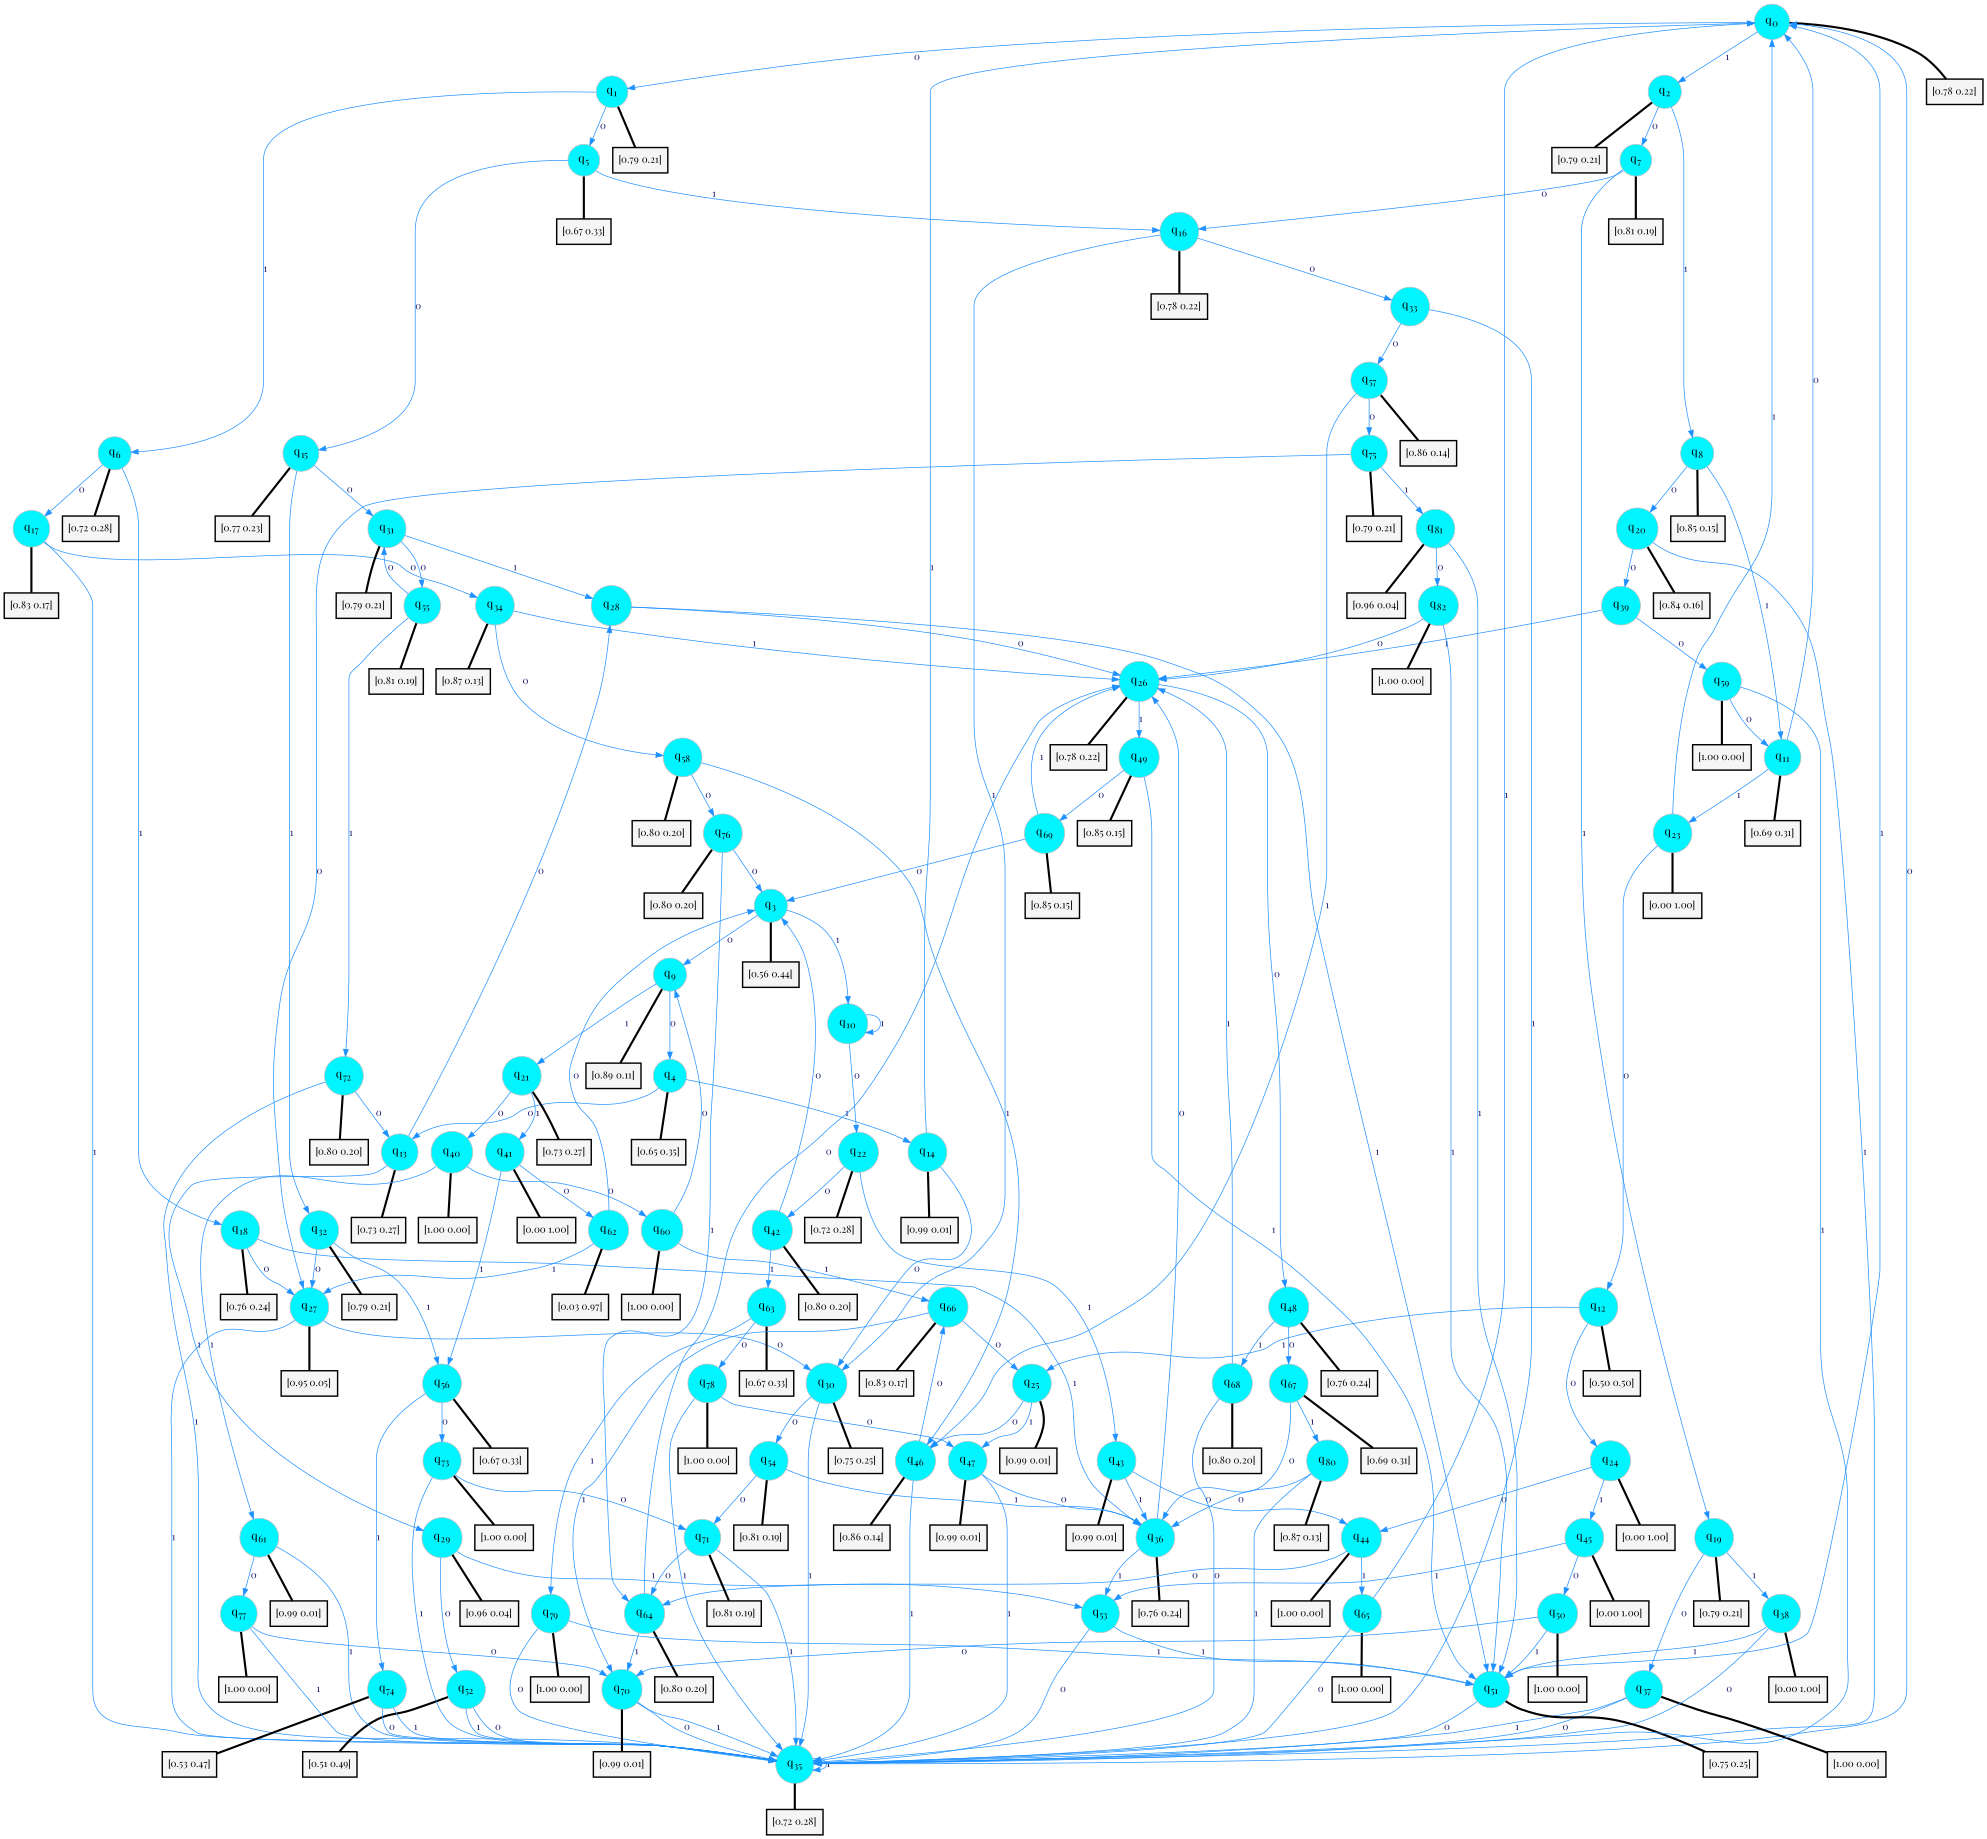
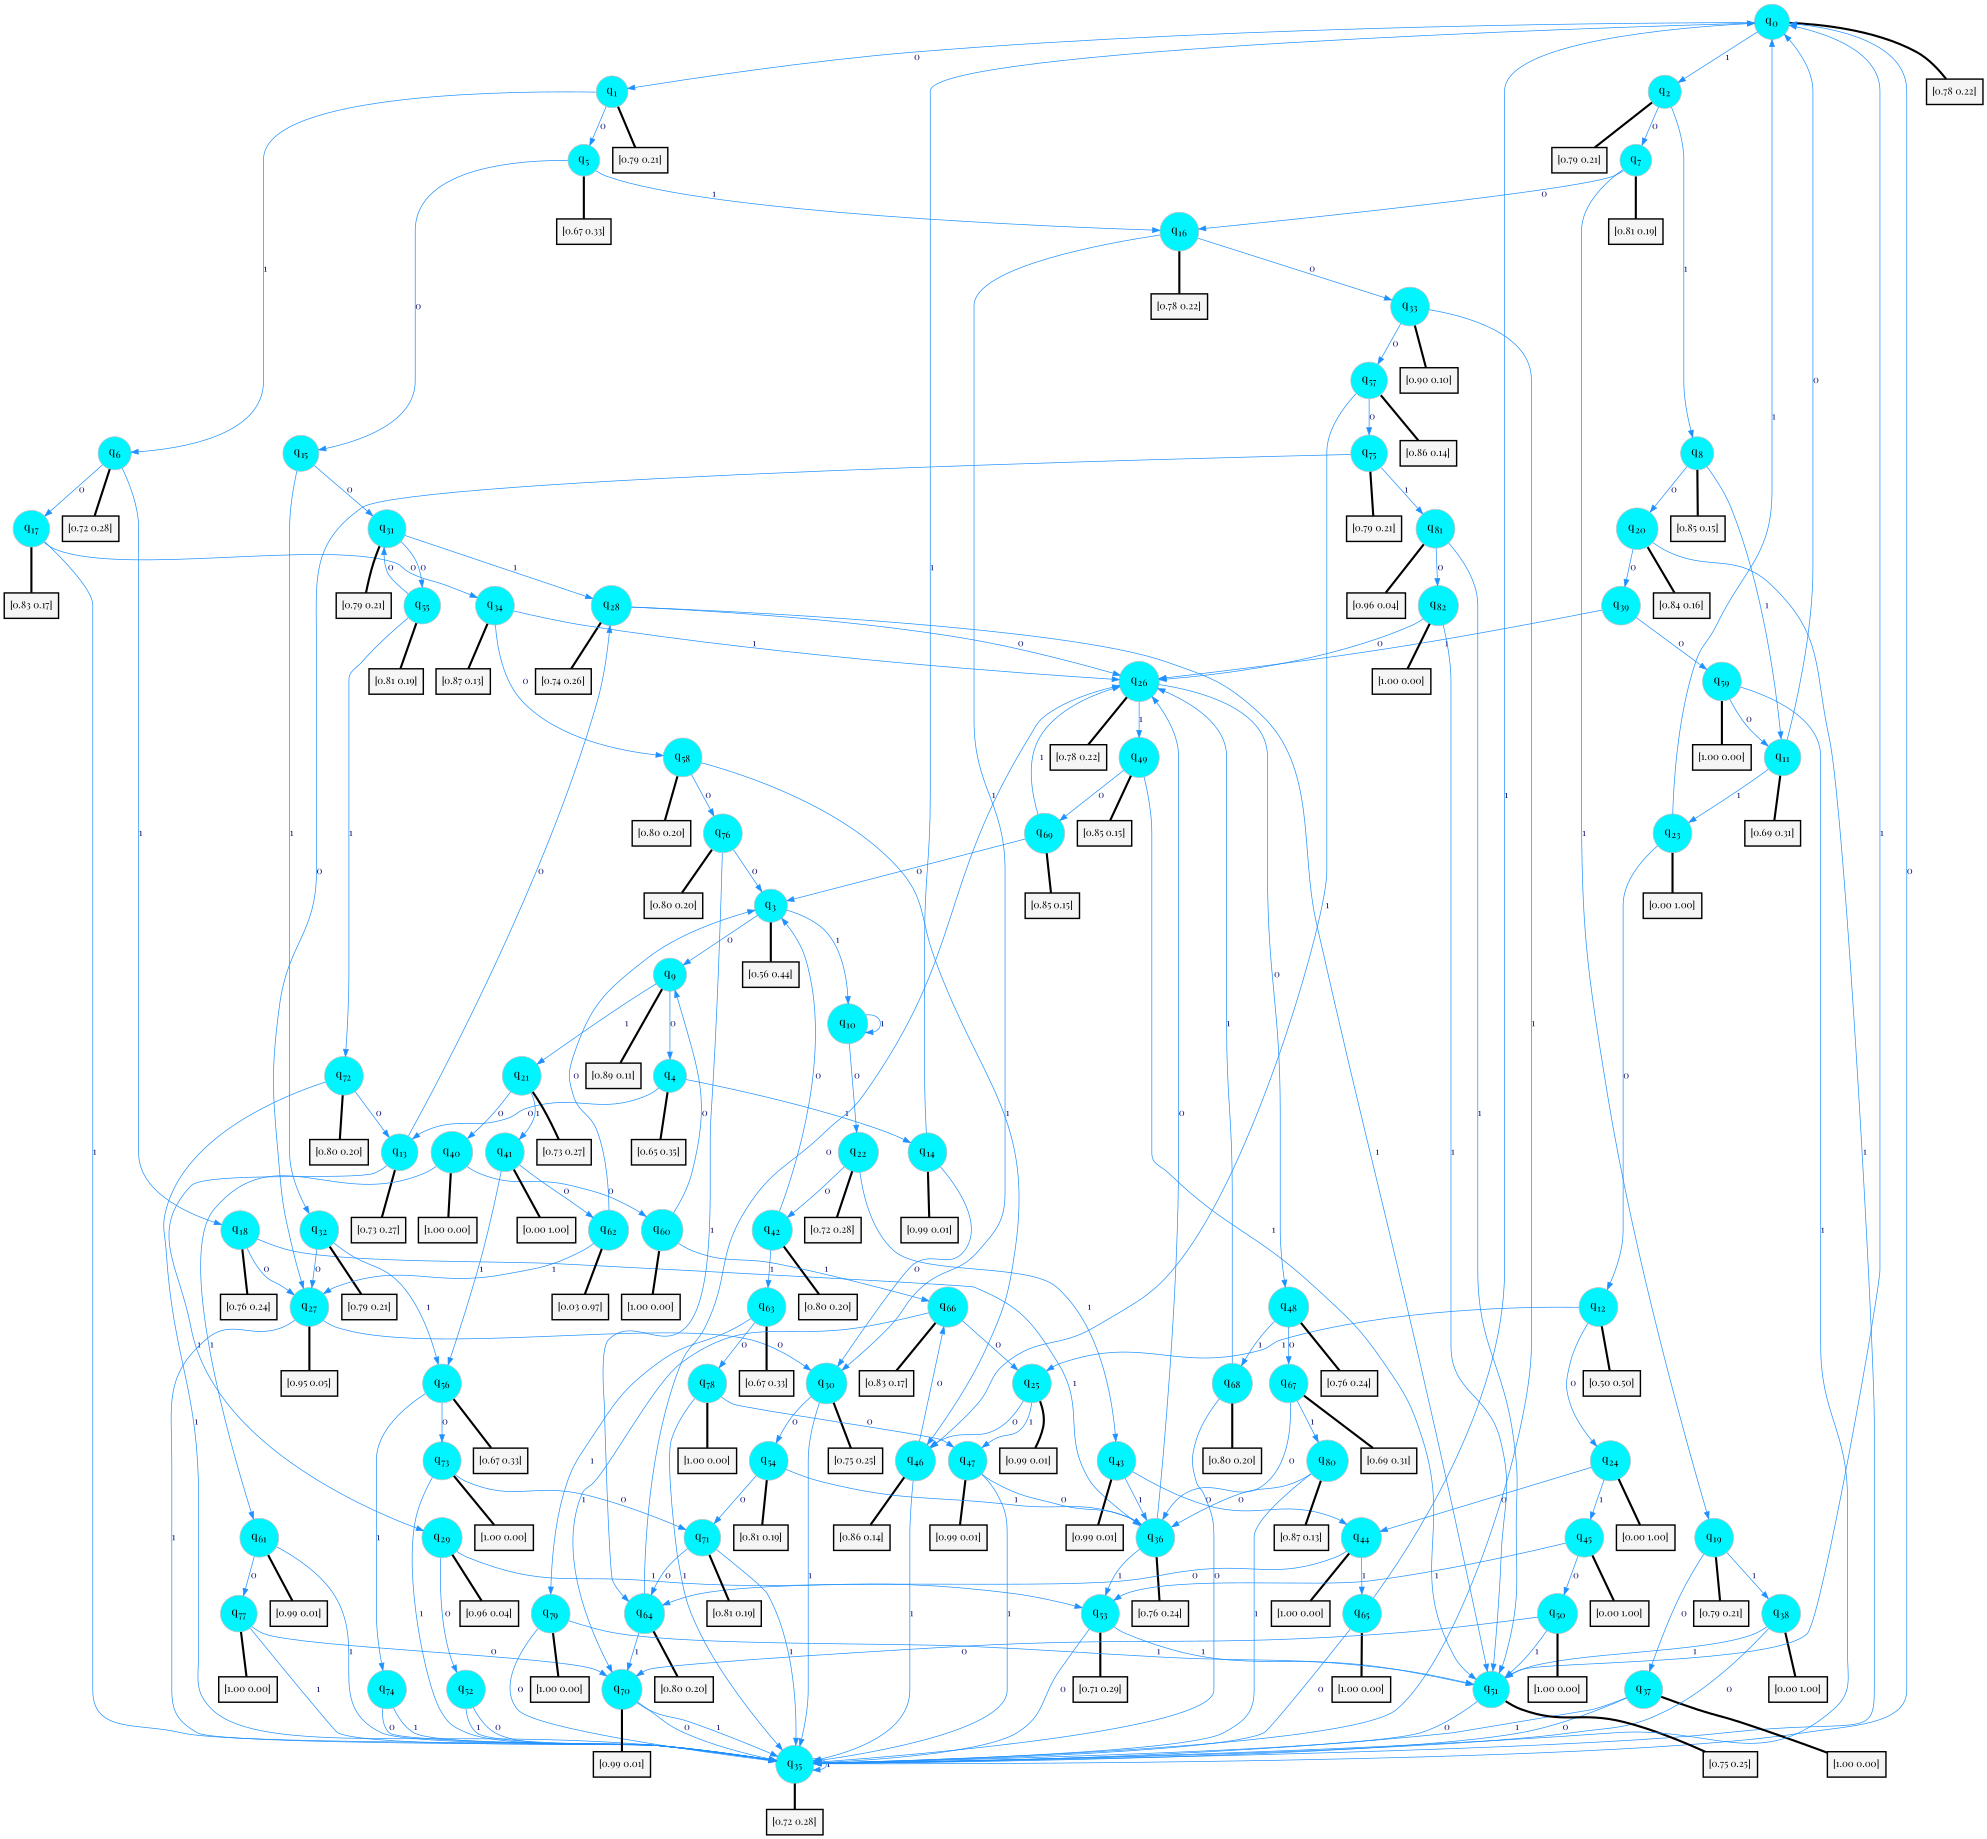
none -> (1429, 380)
(242, 529) -> none
none -> (563, 681)
none -> (1100, 1690)
(189, 1764) -> none
(330, 1764) -> none
